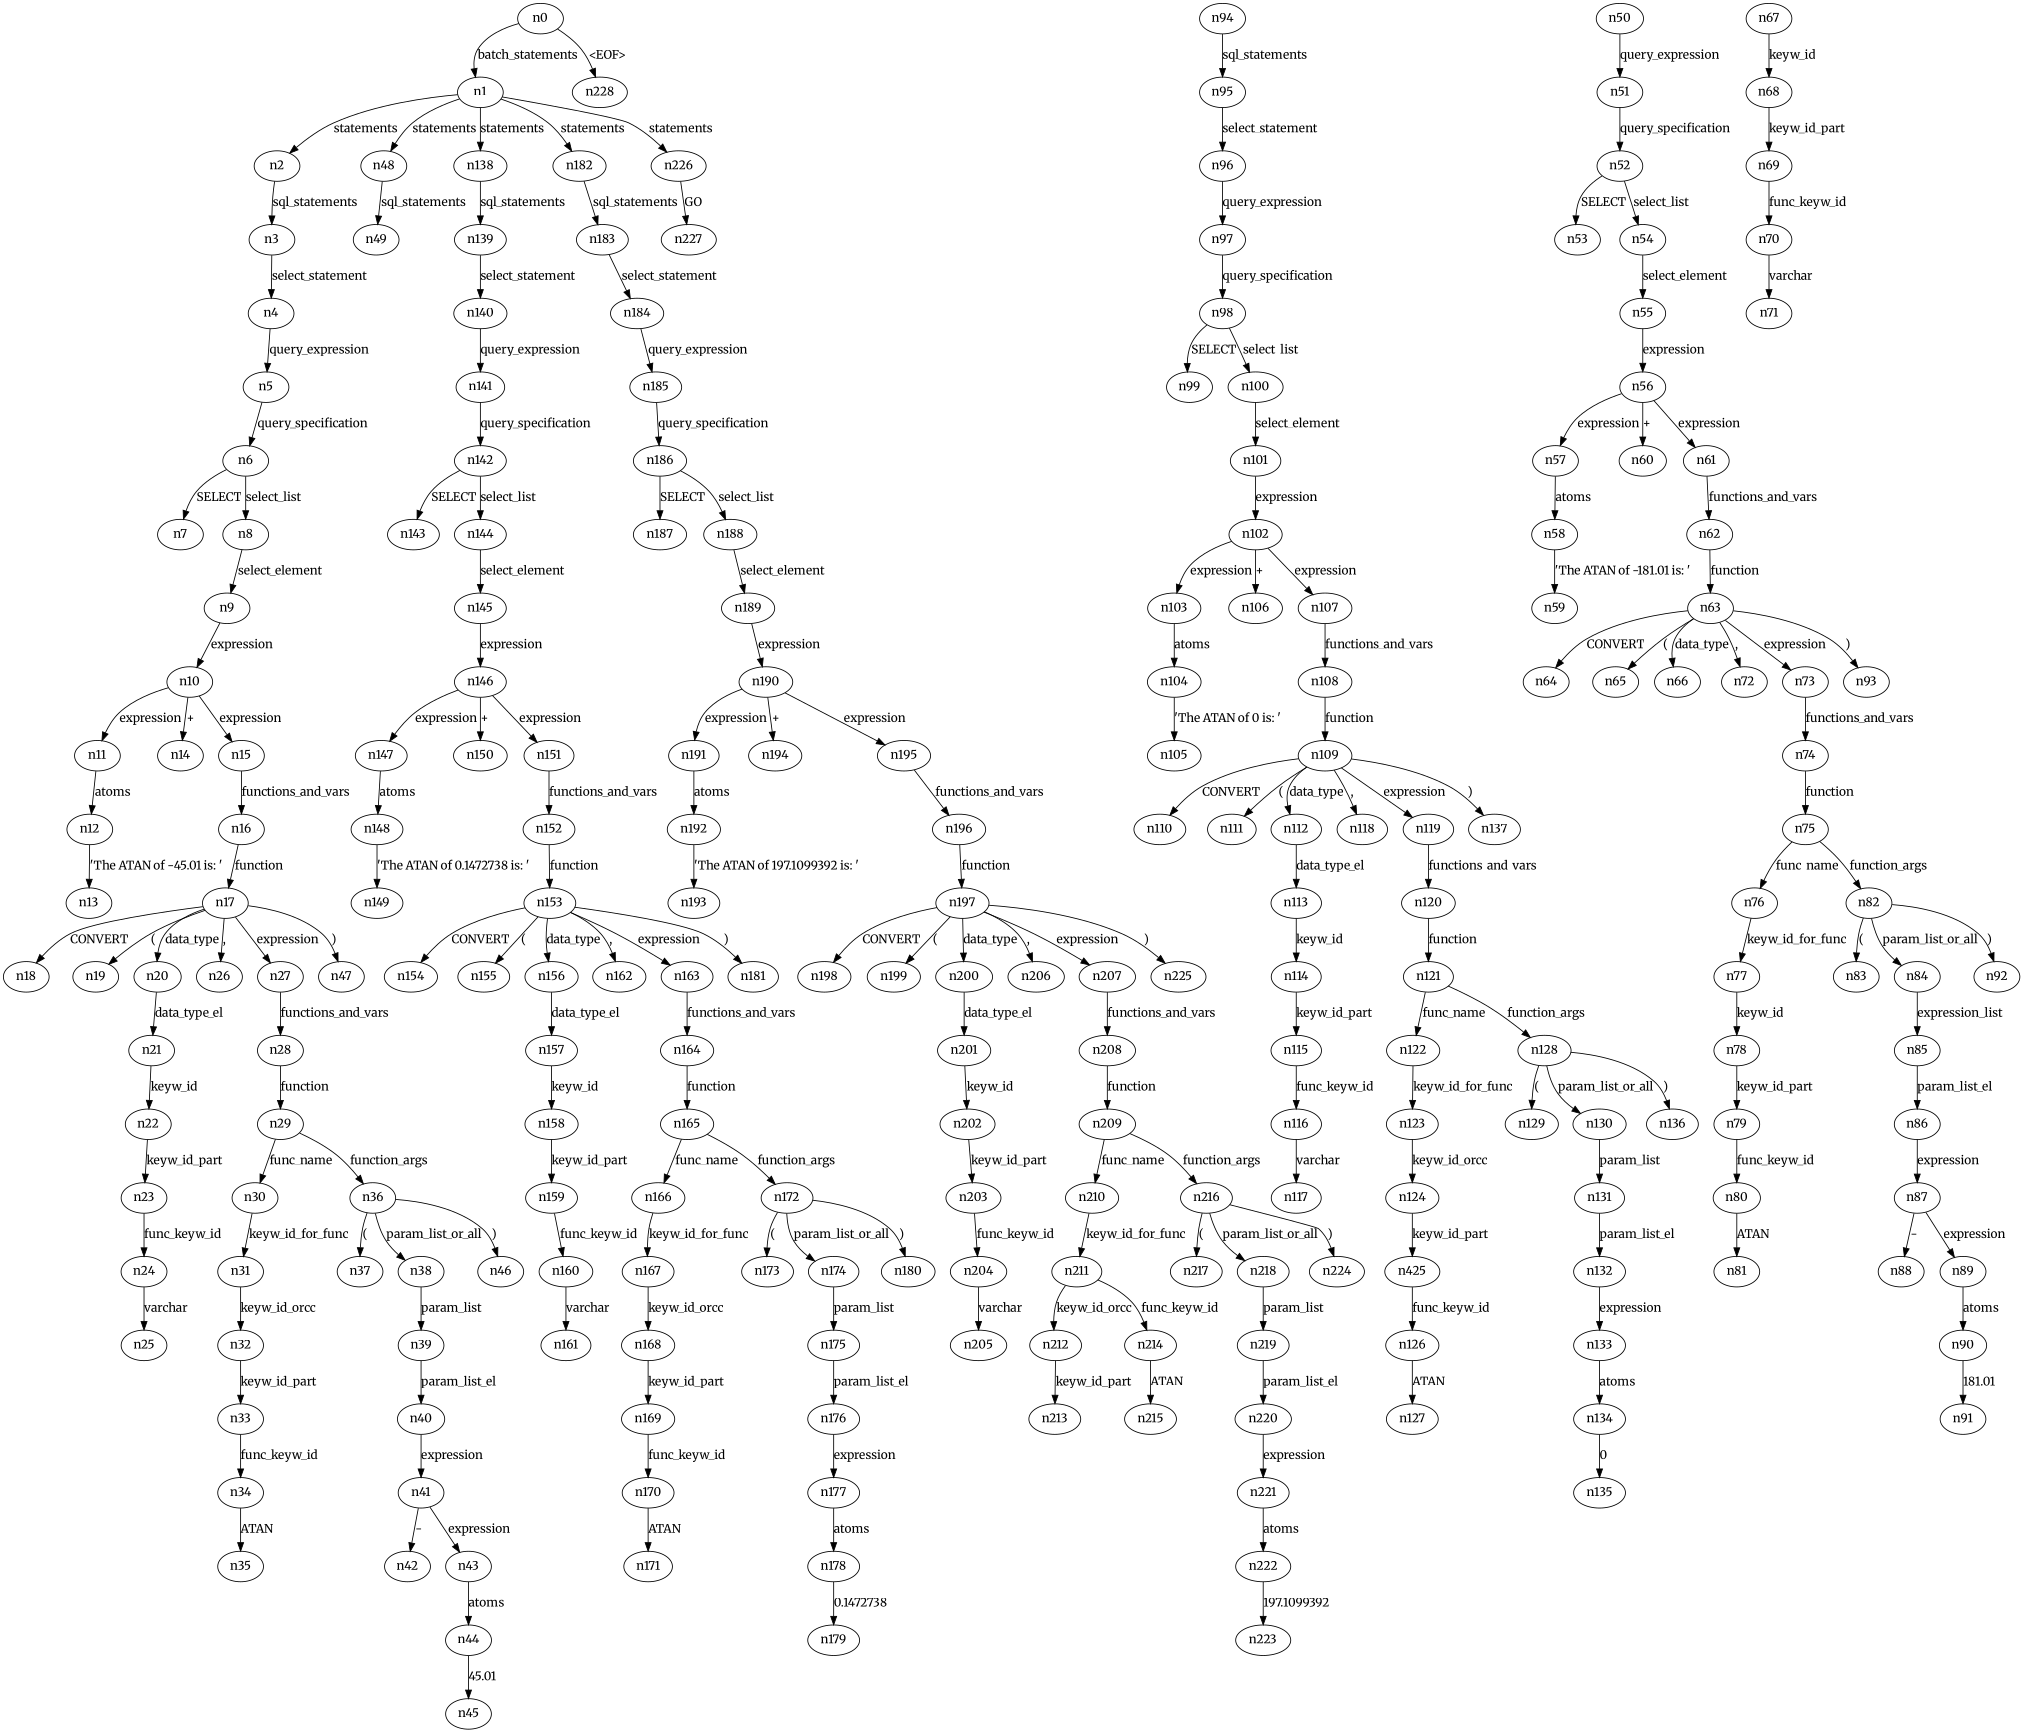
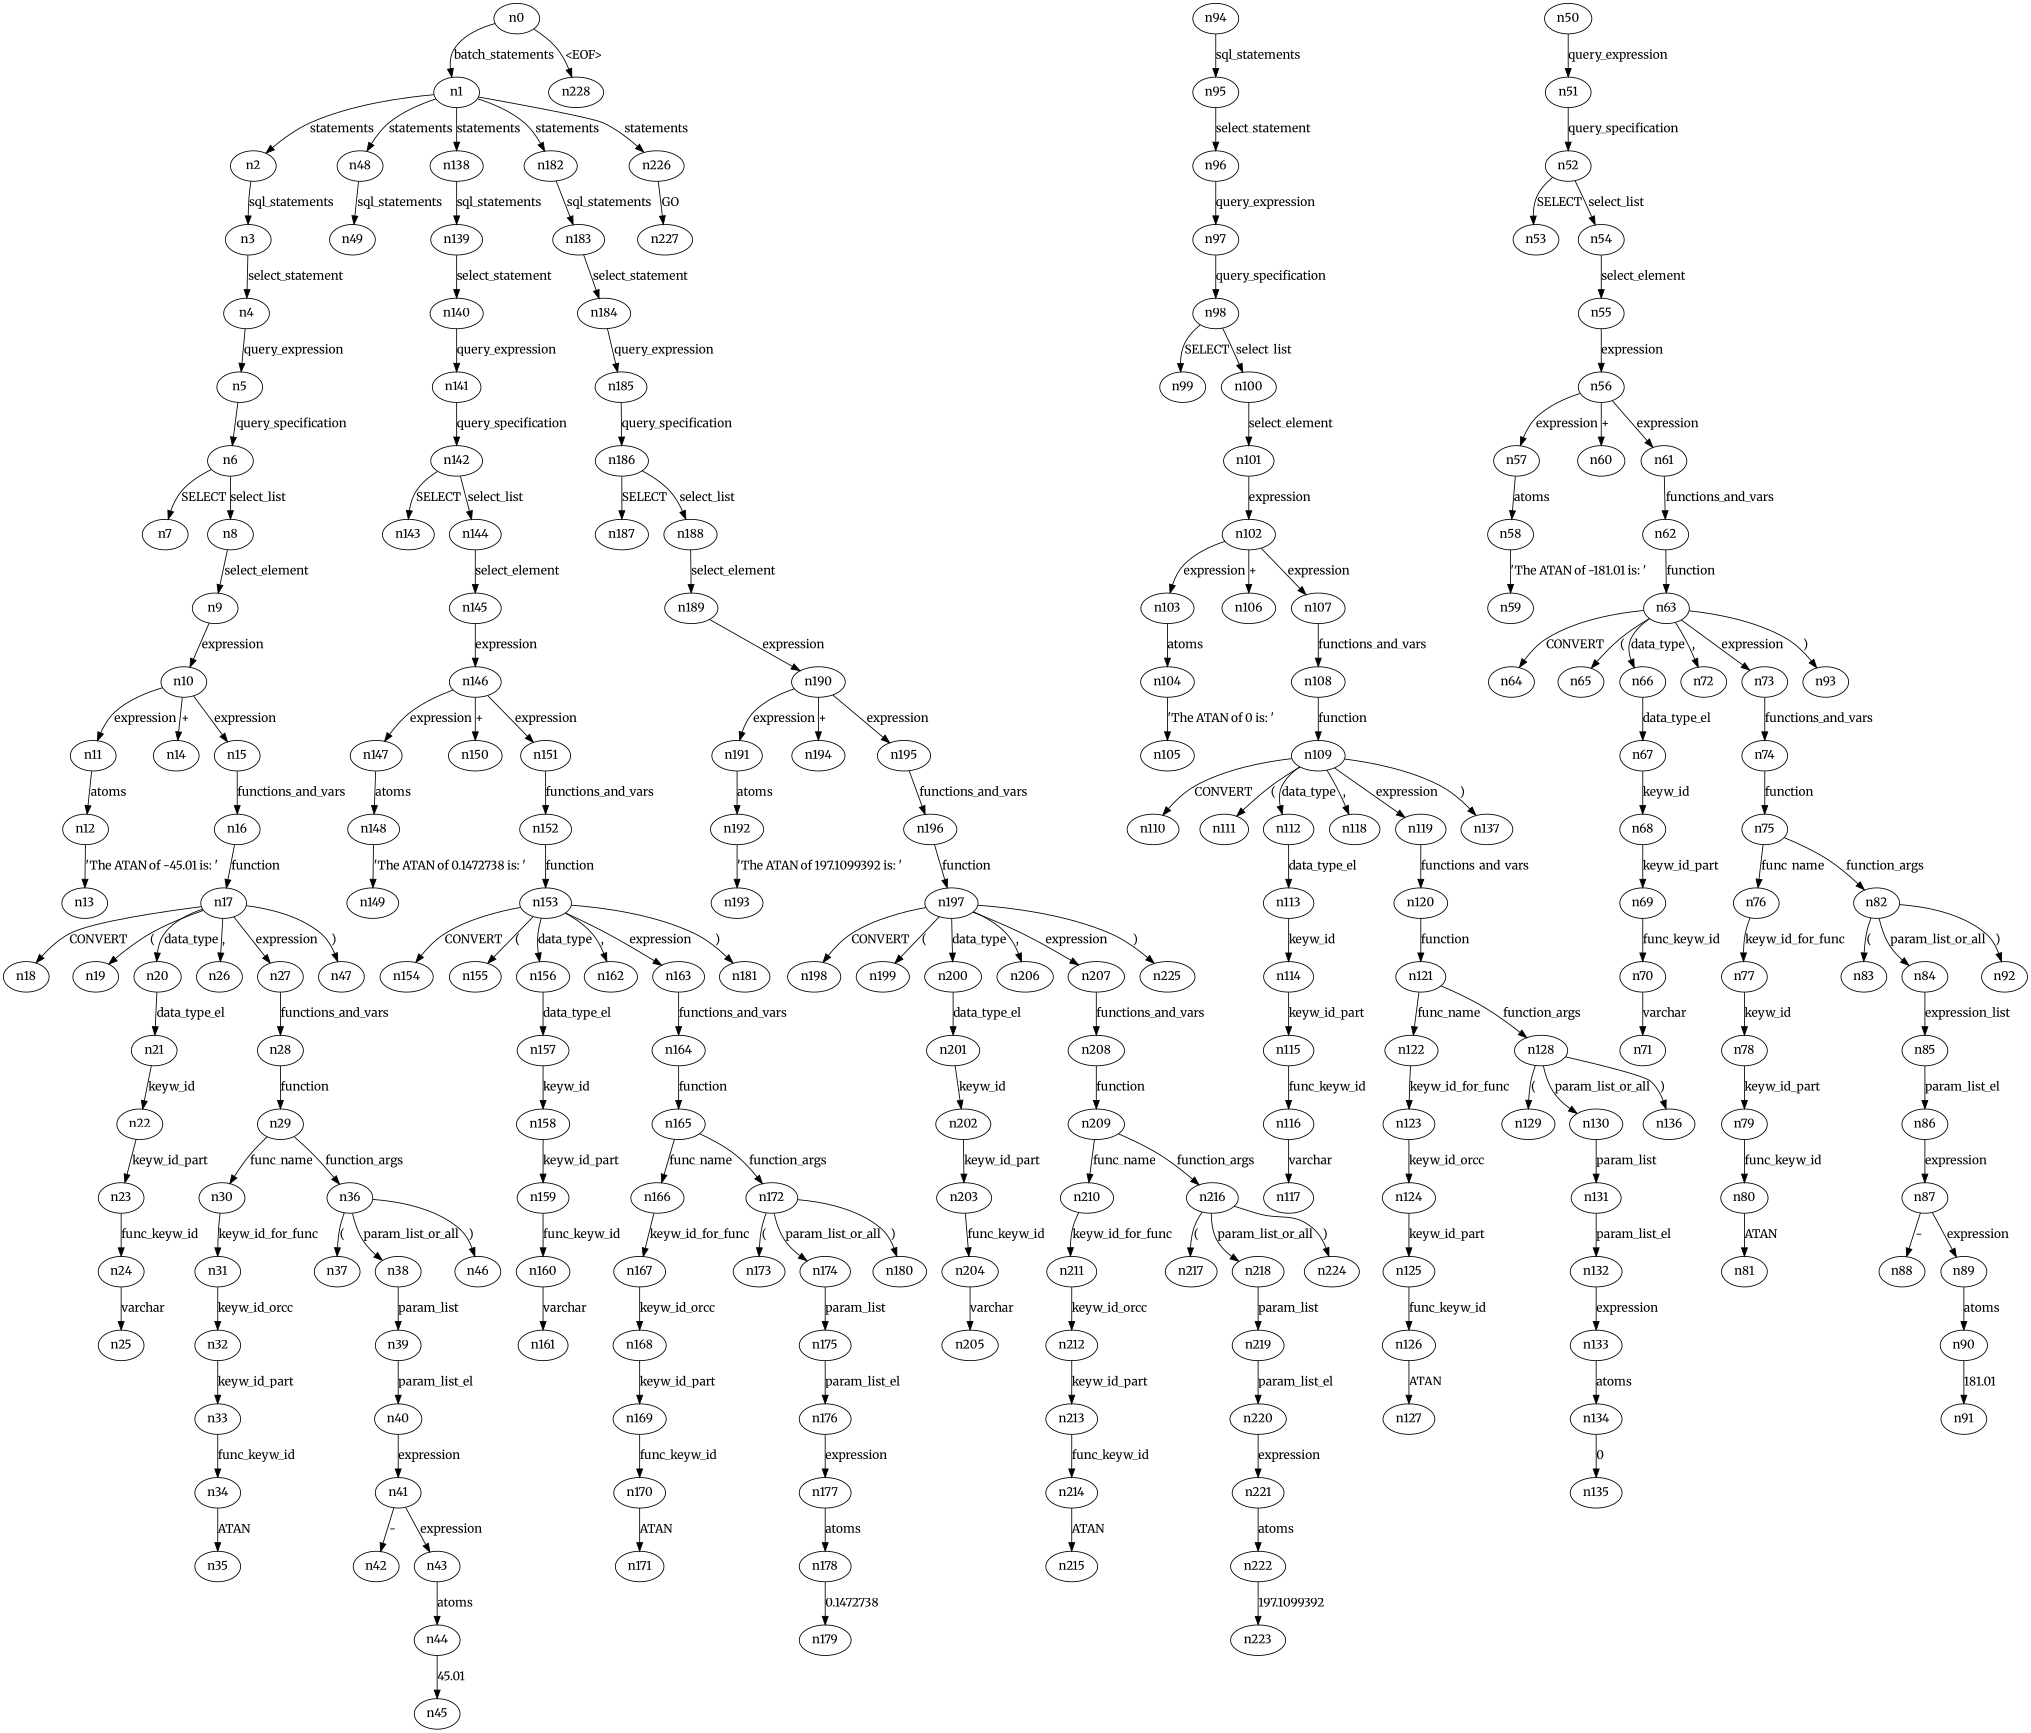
none -> (1643, 715)
(1412, 1272) -> (1409, 1272)
(1125, 1296) -> (1072, 1452)
